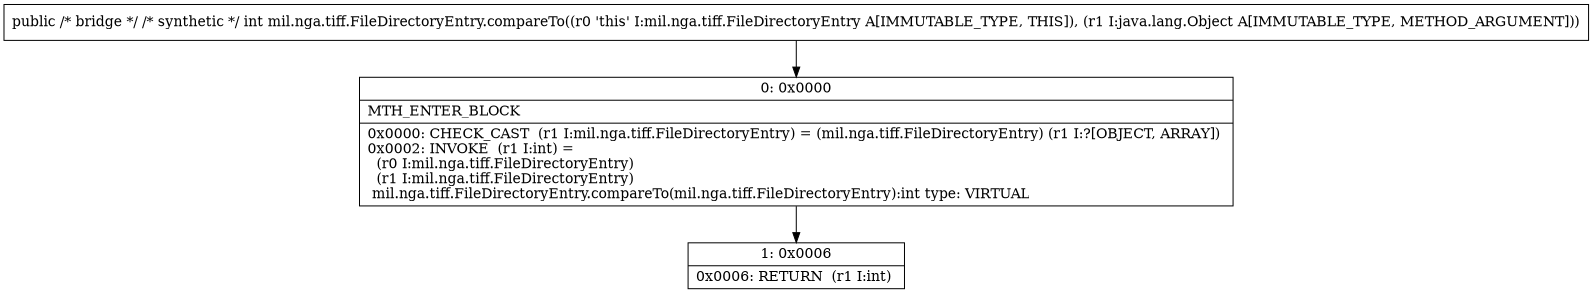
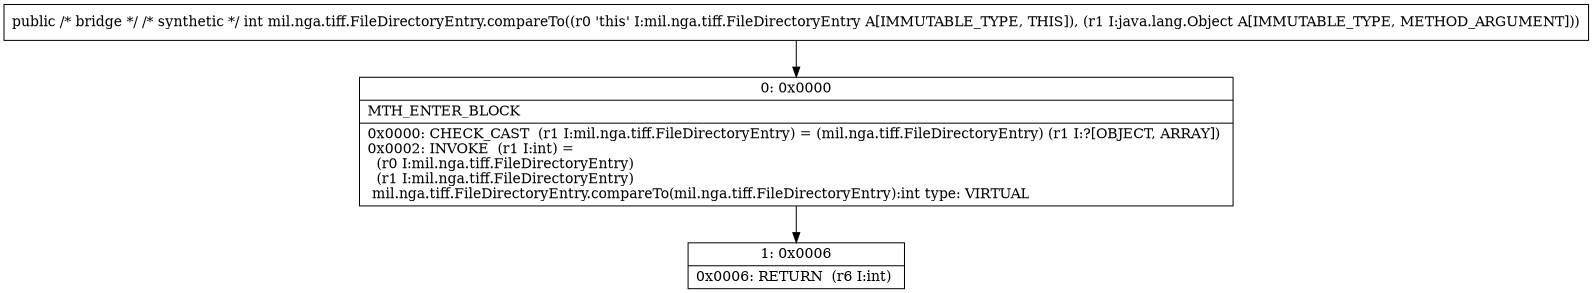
(796, 277) -> (796, 277)
